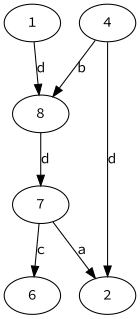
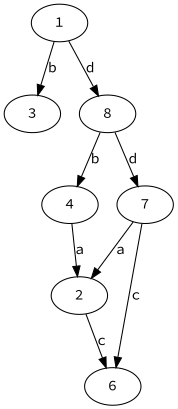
(77, 64) -> (91, 155)
none -> (32, 114)
(112, 159) -> (80, 250)
none -> (94, 336)
